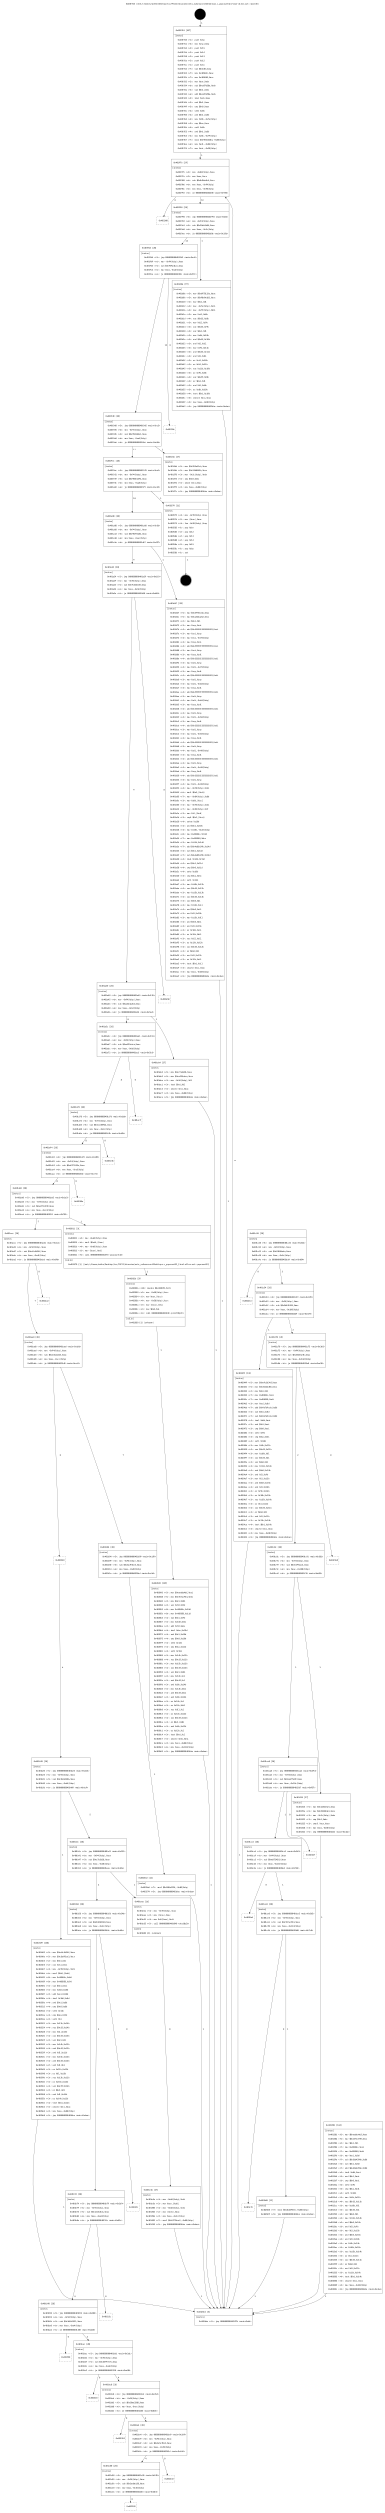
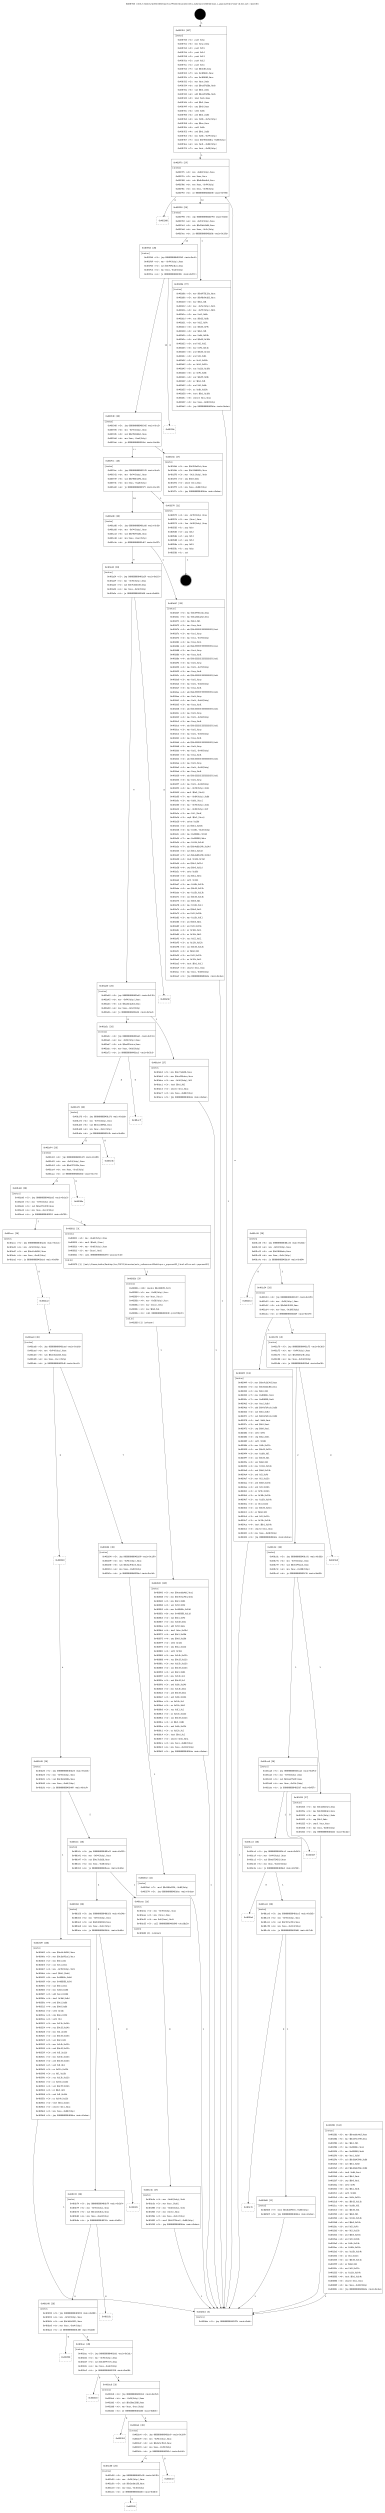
(28, 1298) -> (47, 1318)
